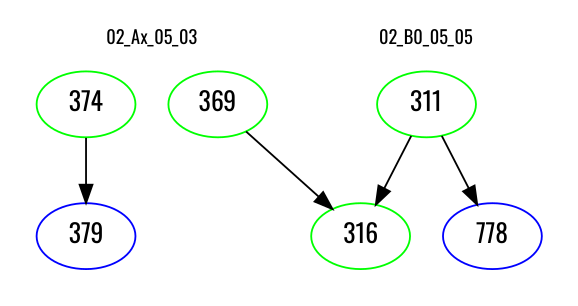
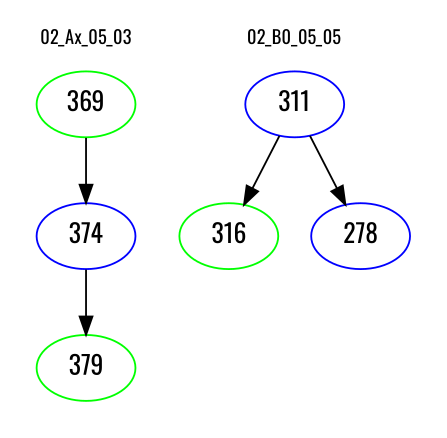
(86, 104) -> (86, 236)
(427, 104) -> (295, 104)
(270, 153) -> (86, 161)
(86, 236) -> (86, 368)
(492, 236) -> (361, 236)
